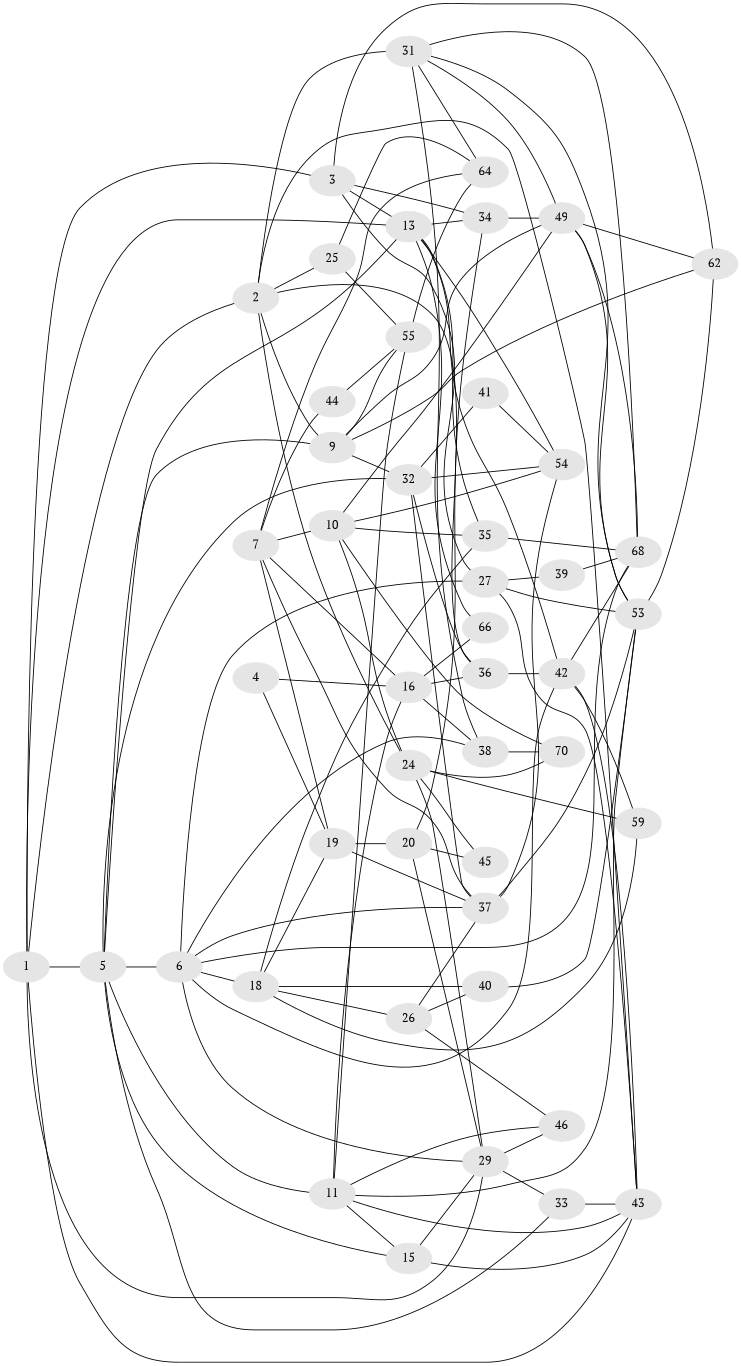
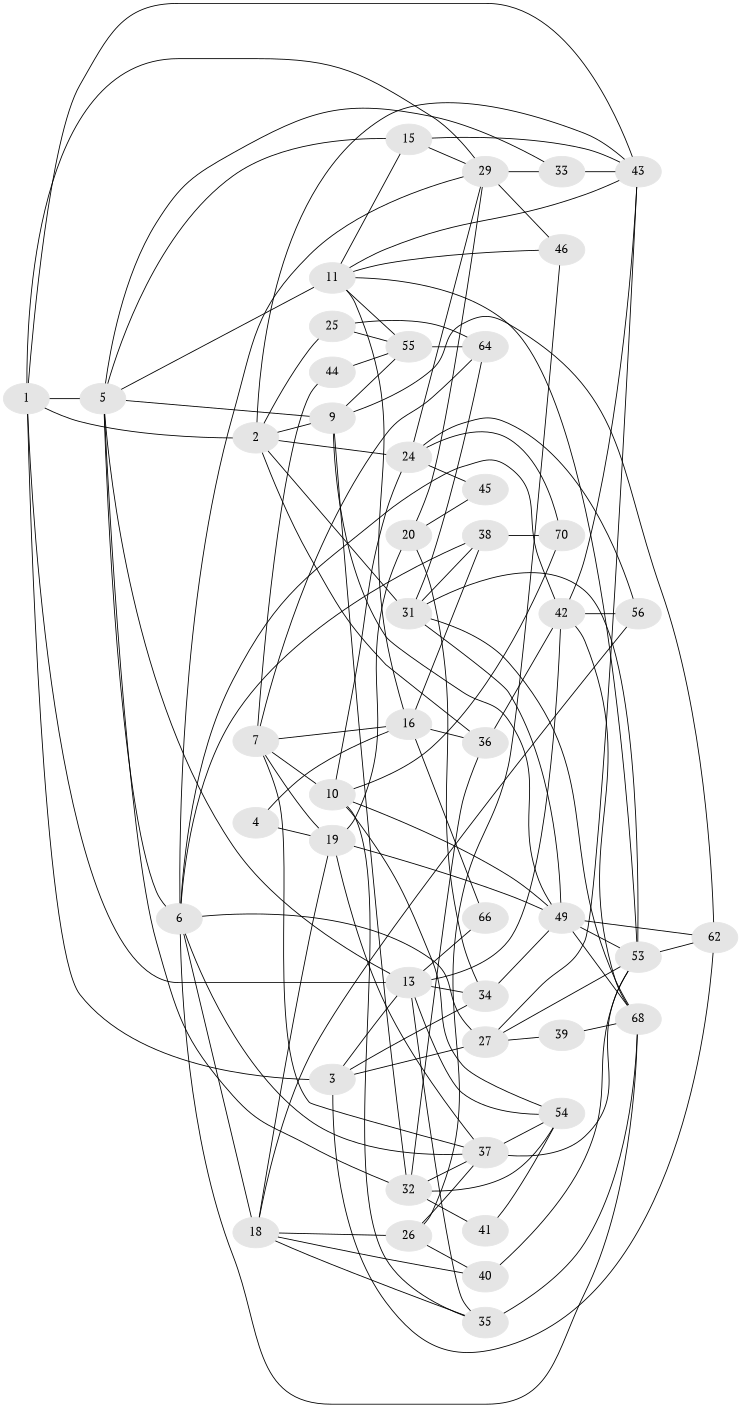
(638, 823) -> (638, 614)
none -> (445, 873)
